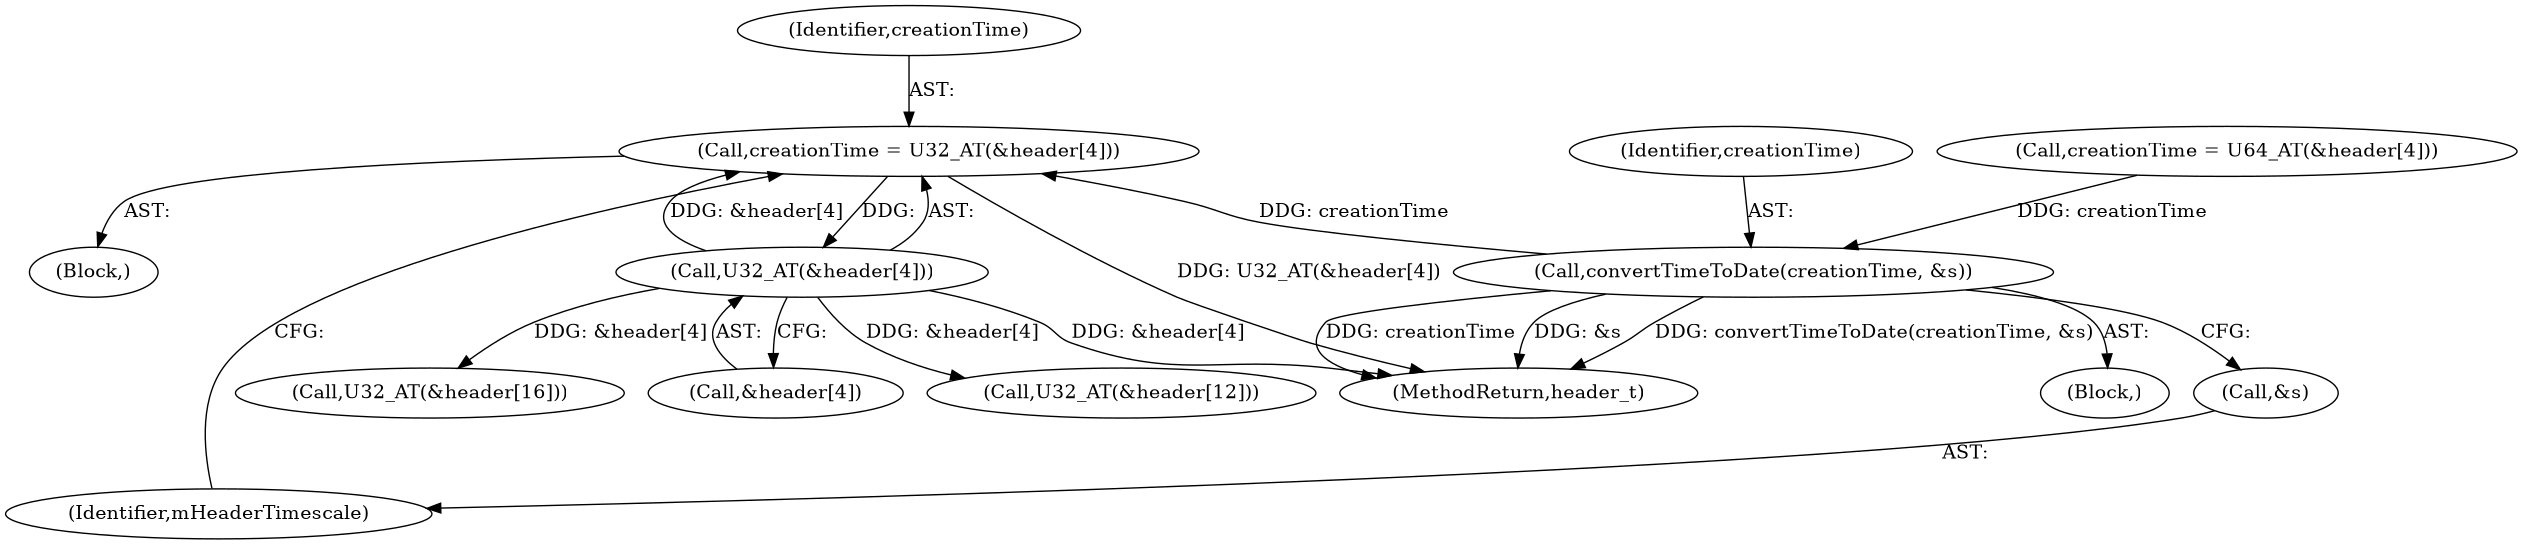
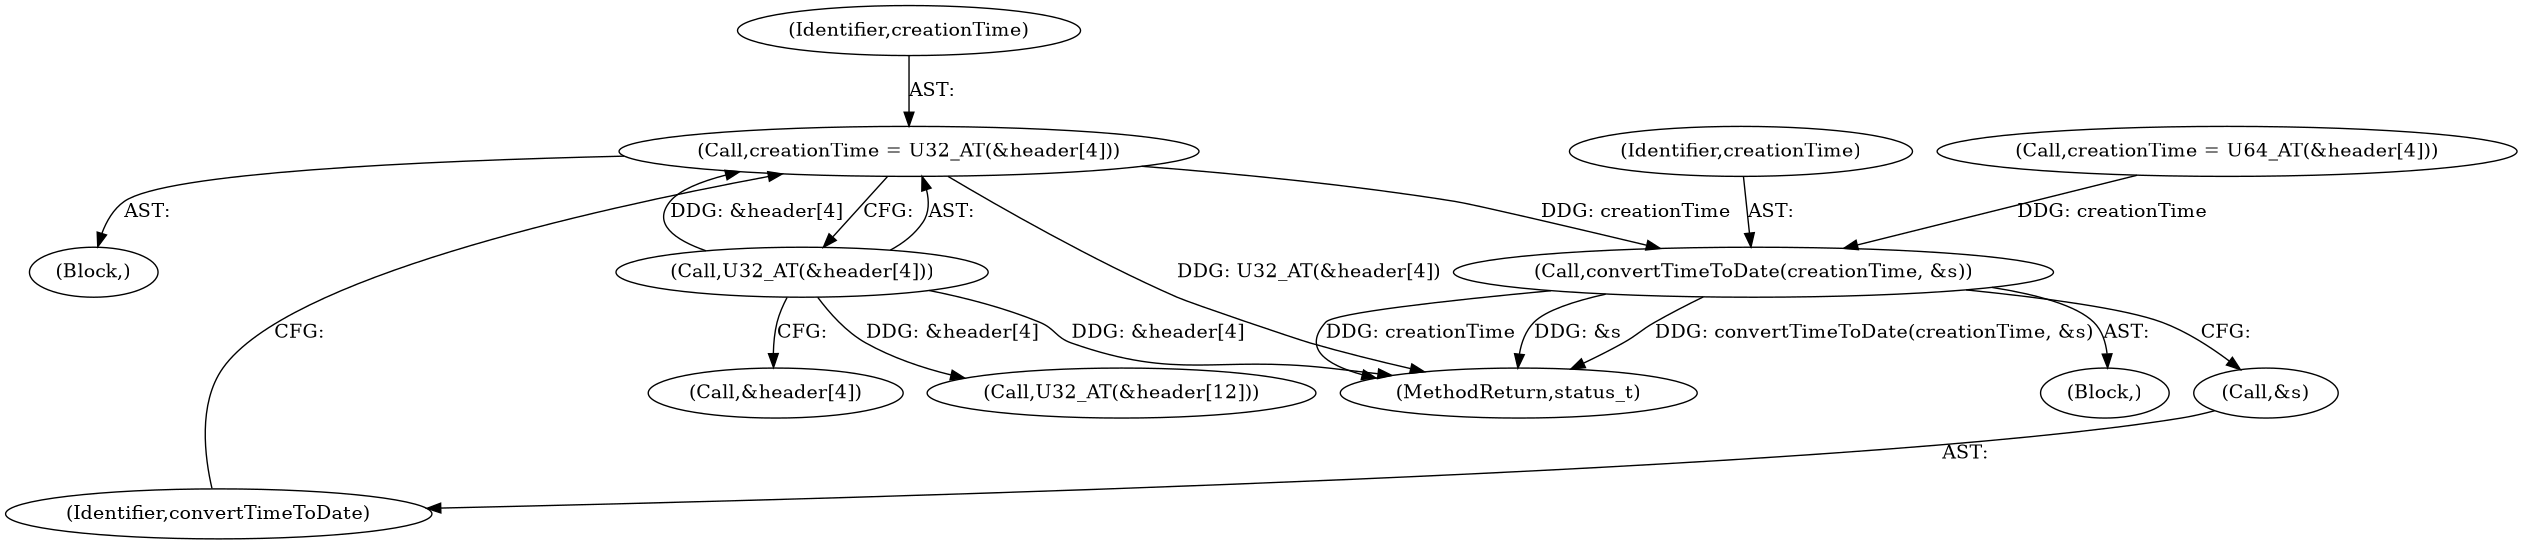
(892, 212) -> (892, 212)
(1299, 228) -> (1396, 193)
(713, 338) -> none
(430, 393) -> none
(1519, 393) -> (1519, 393)
(219, 514) -> (219, 514)
